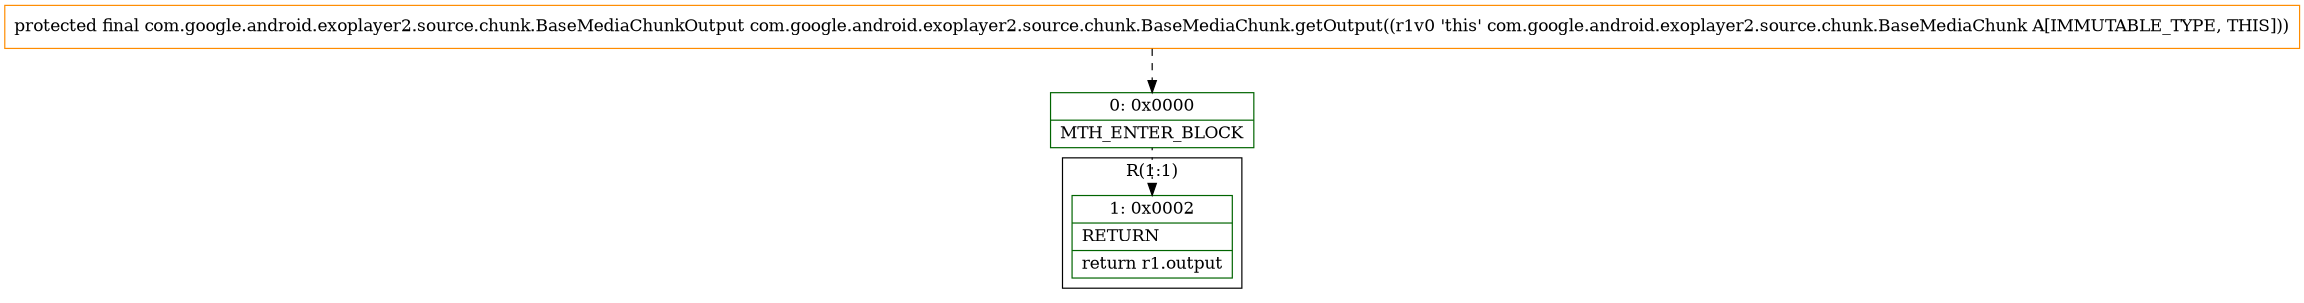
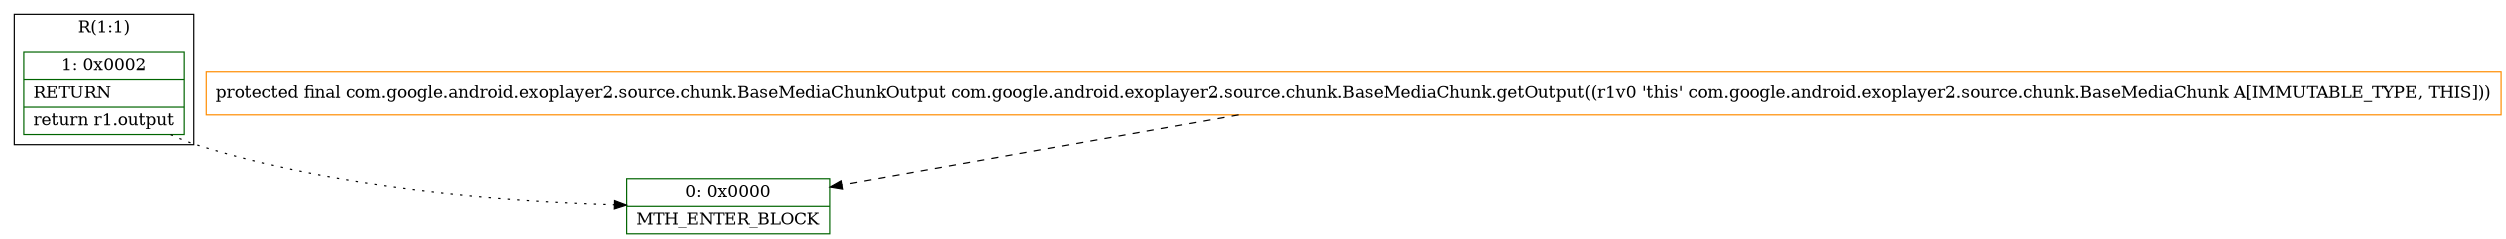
(1152, 166) -> (390, 186)
